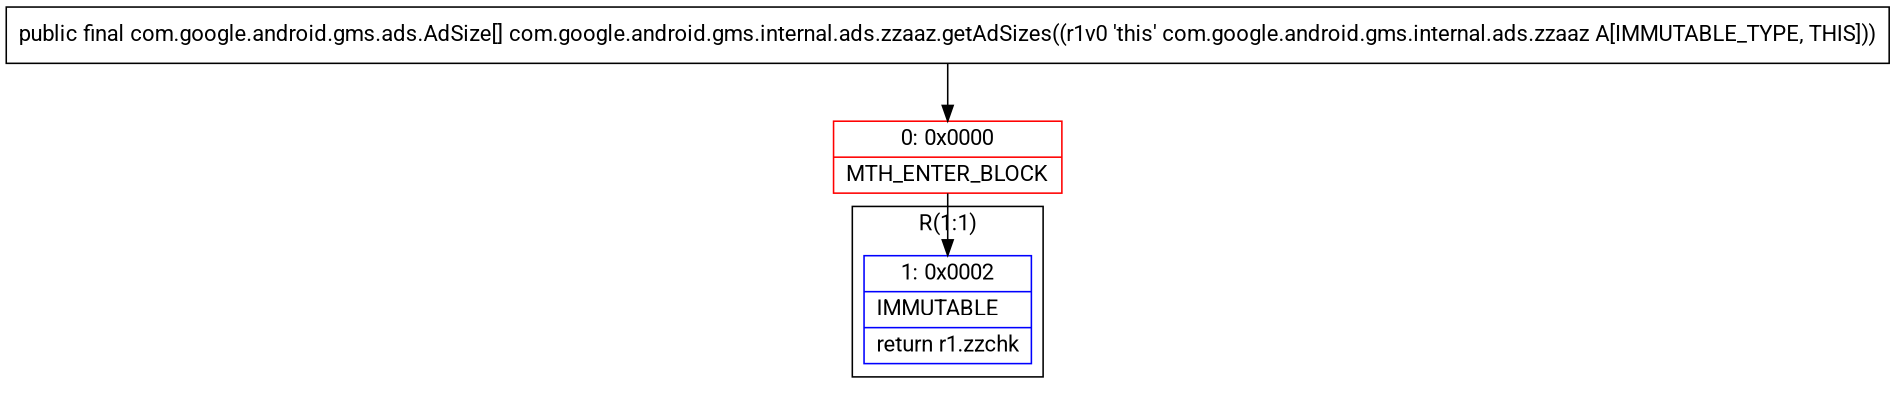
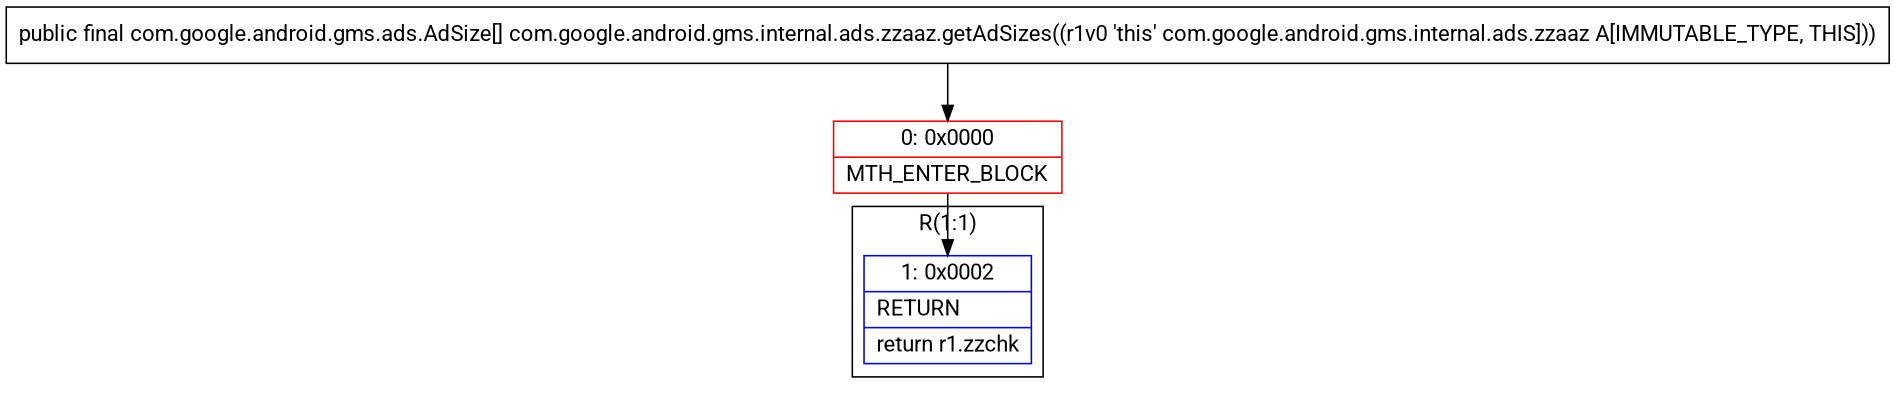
(938, 309) -> (919, 309)
